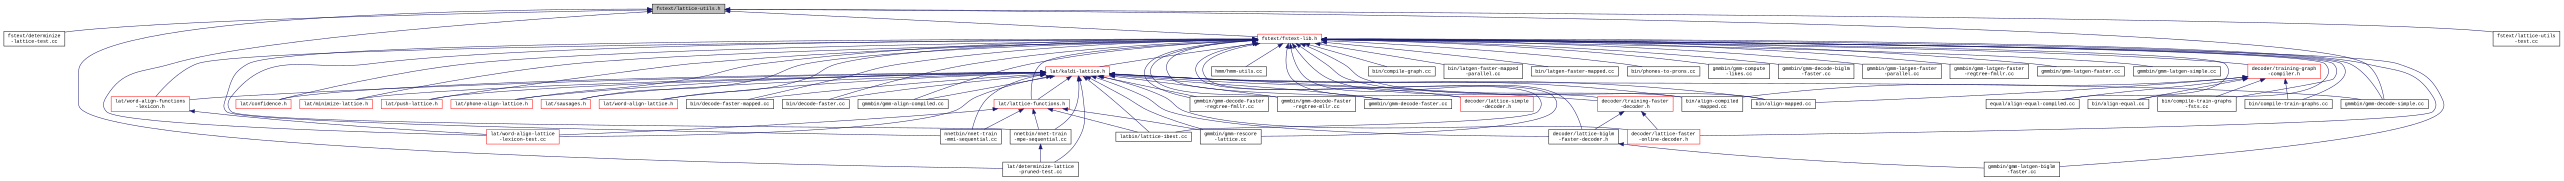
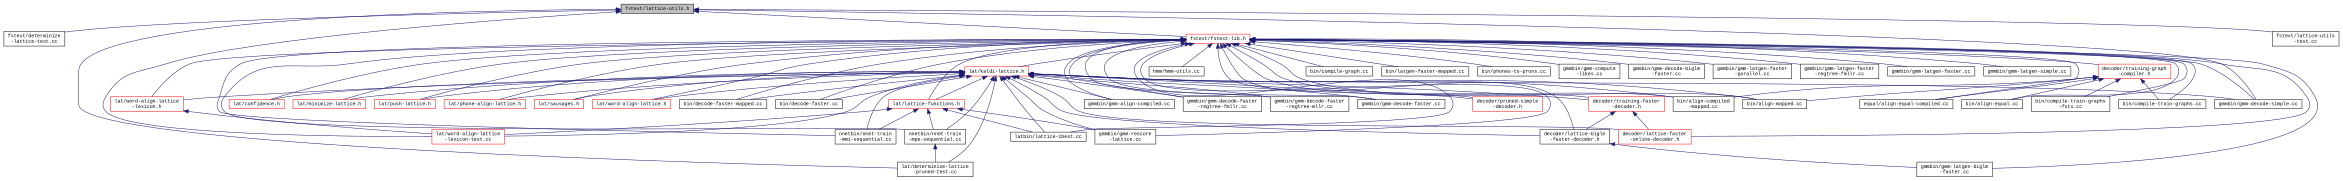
(1483, 71) -> none
(150, 104) -> (147, 104)
(1497, 104) -> (1508, 104)
